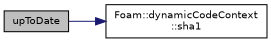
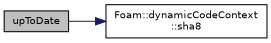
(186, 21) -> (186, 21)
